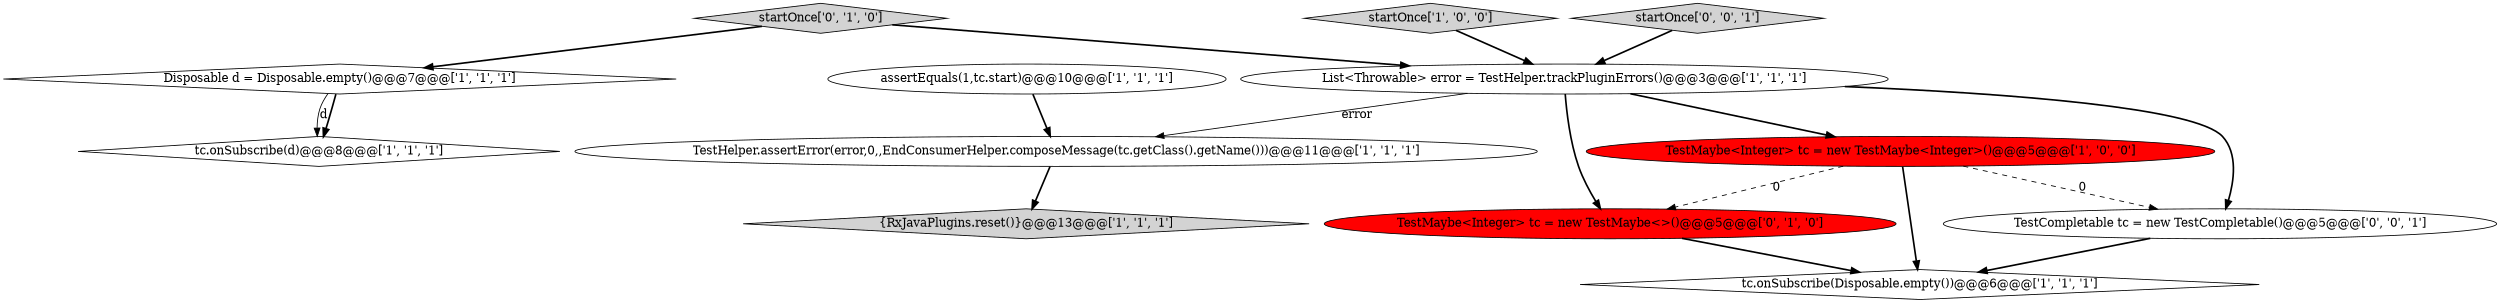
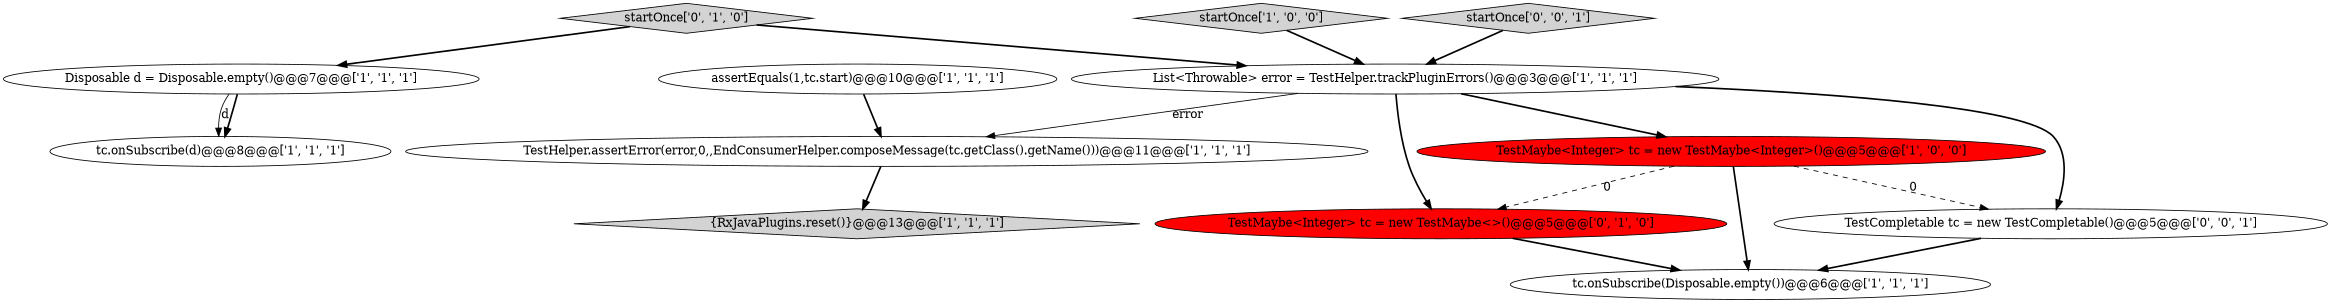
(340, 79) -> (241, 79)
(319, 151) -> (220, 151)
(1920, 285) -> (1750, 285)
